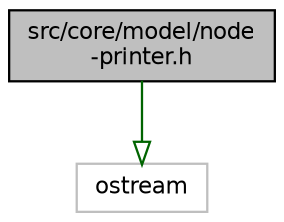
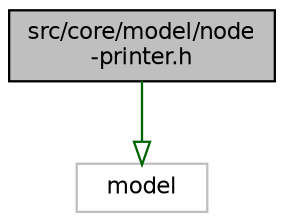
(142, 188) -> (142, 188)
